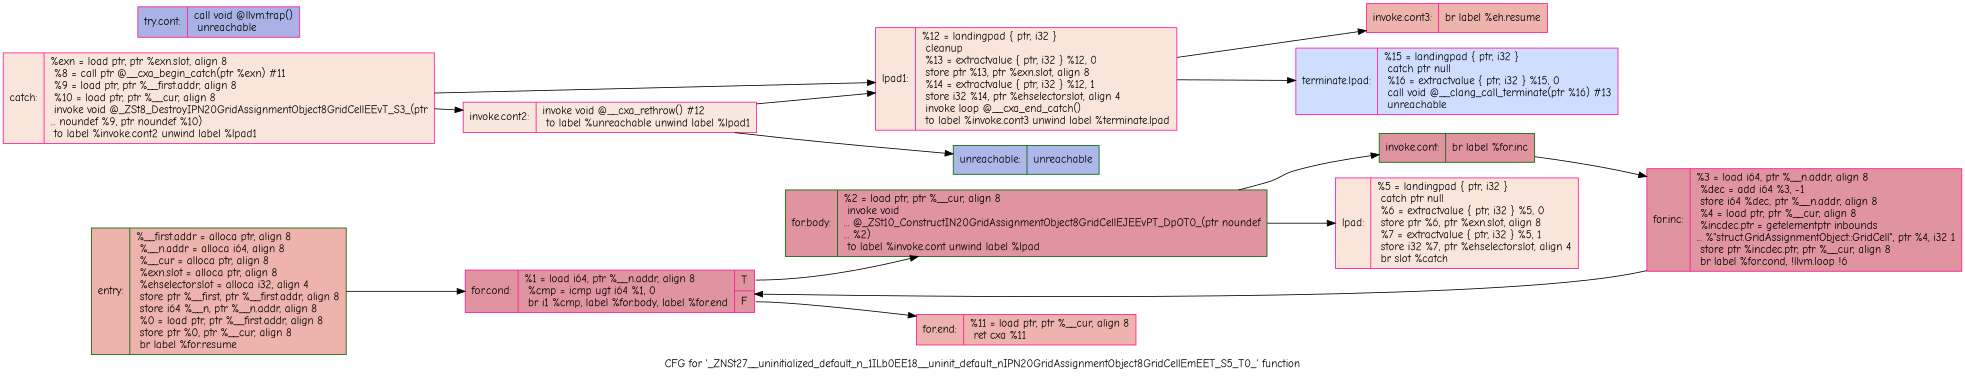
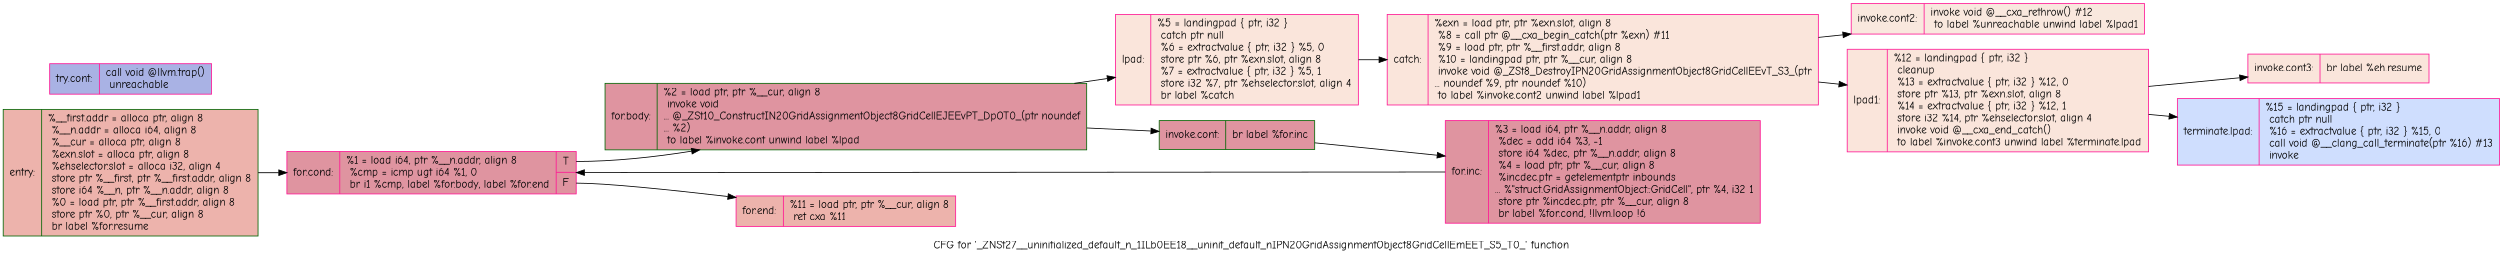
(1457, 18) -> (2338, 69)
none -> (1369, 60)
(133, 98) -> (1533, 59)
(812, 99) -> none
(1416, 105) -> (2282, 155)
(1002, 109) -> (1972, 130)
(1026, 160) -> none
(1413, 259) -> (1196, 95)
